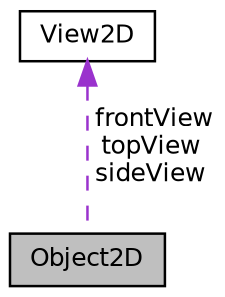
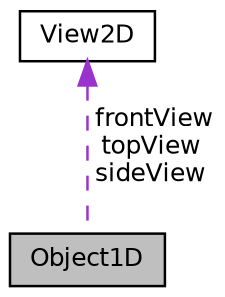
(87, 260) -> (87, 260)
